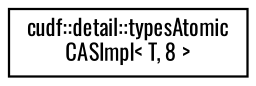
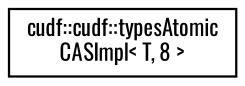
(128, 43) -> (123, 43)
